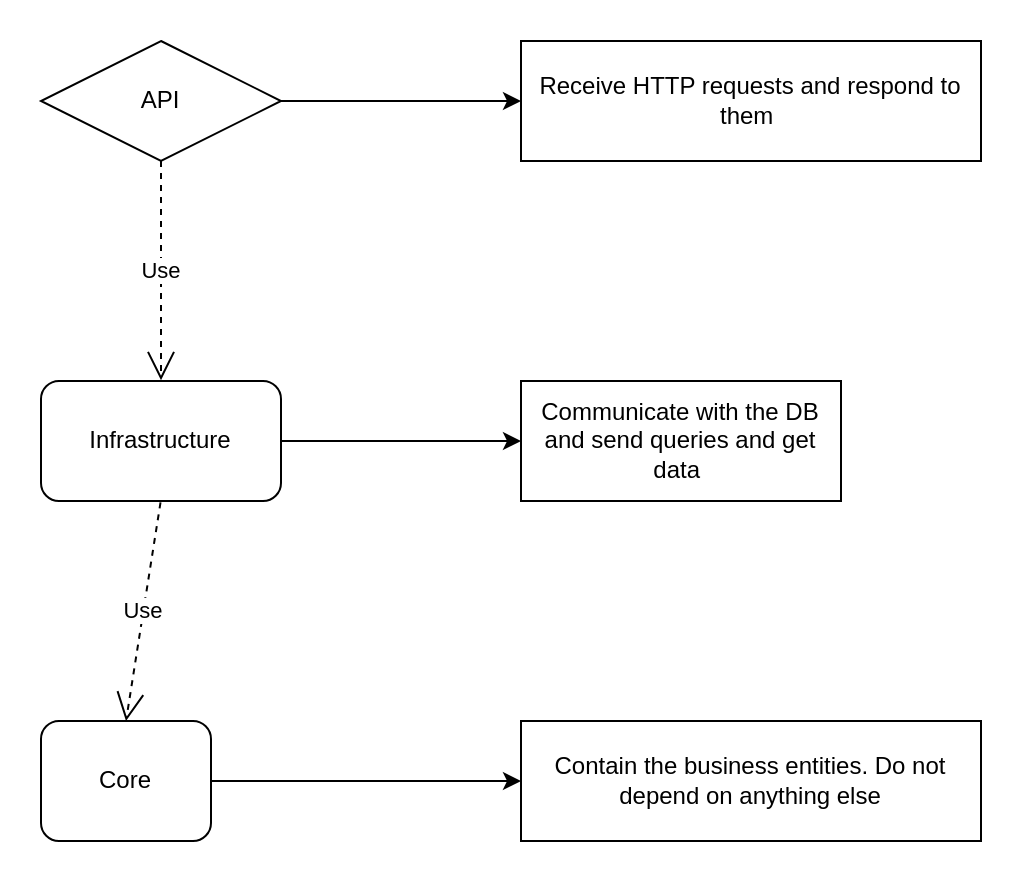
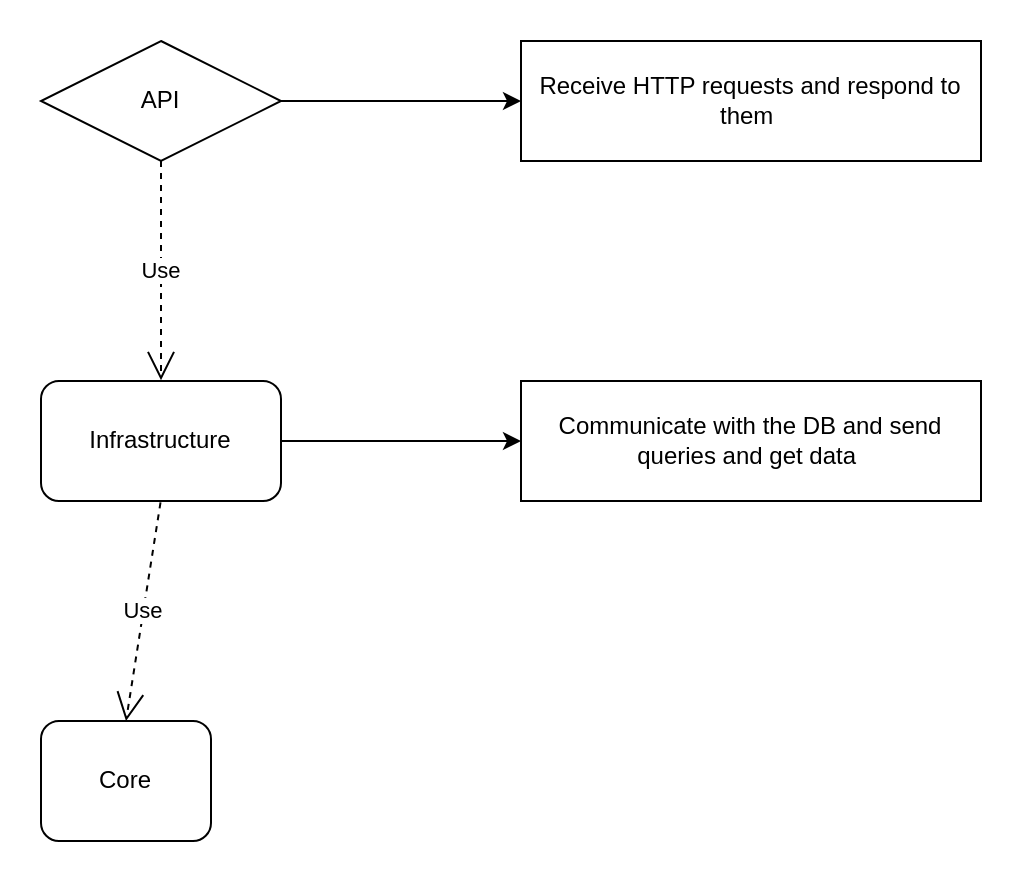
(681, 441) -> (751, 441)
(359, 781) -> none
(751, 781) -> none
